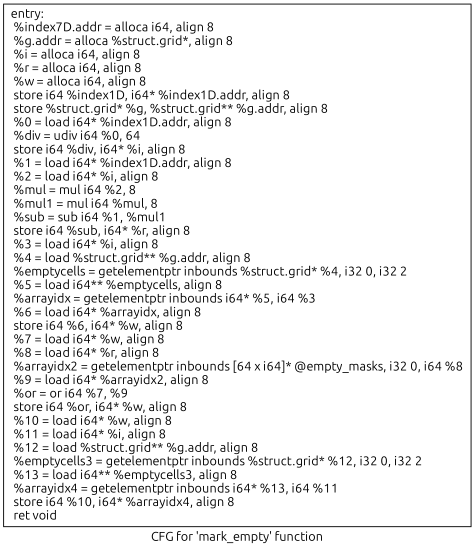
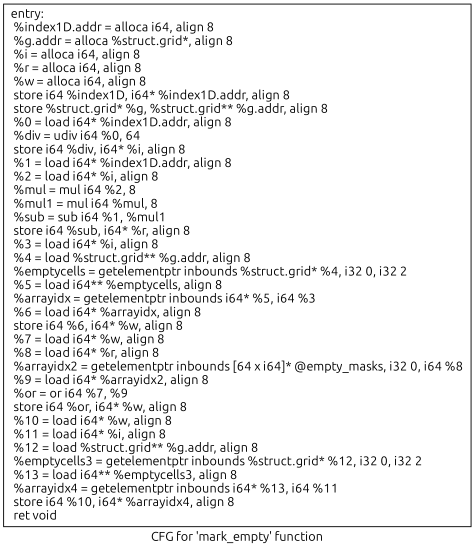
(113, 28) -> (113, 28)
